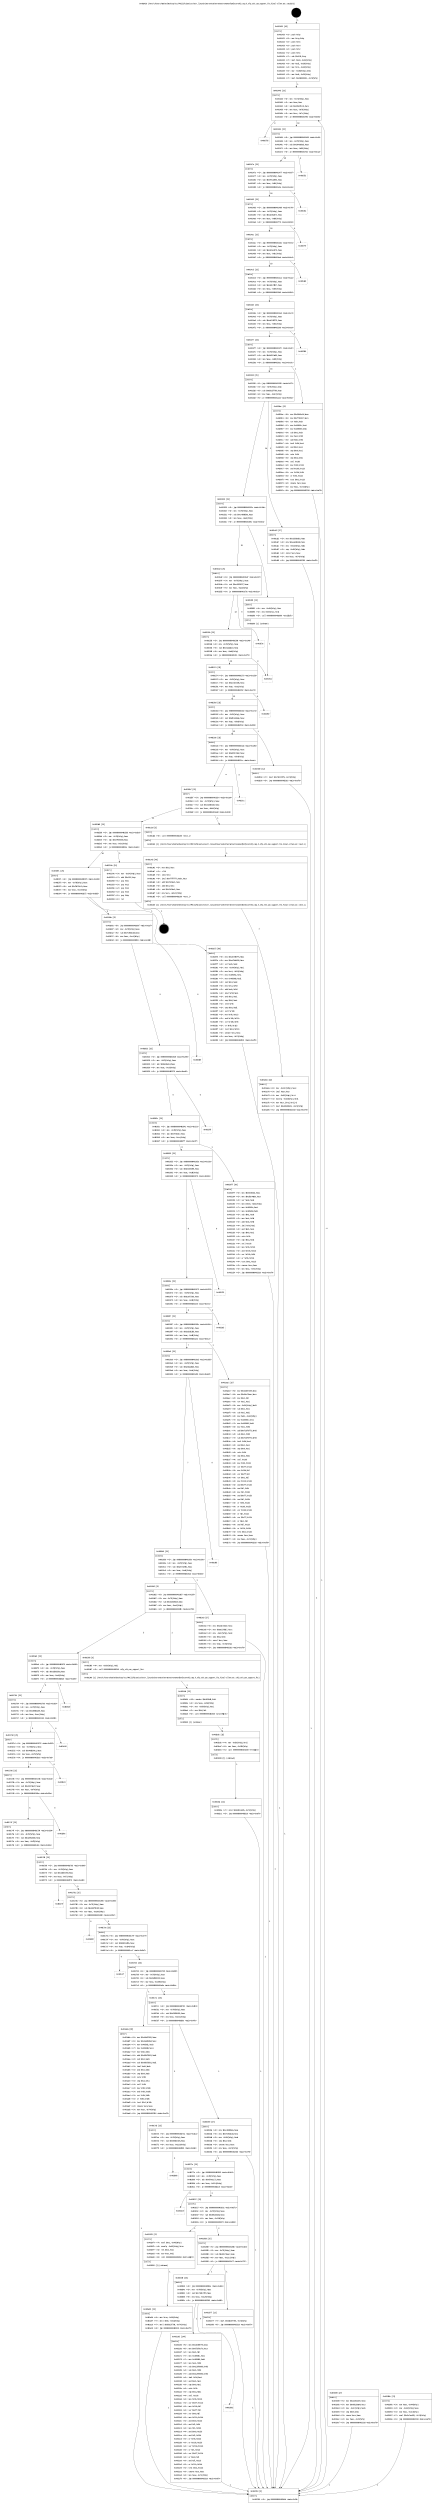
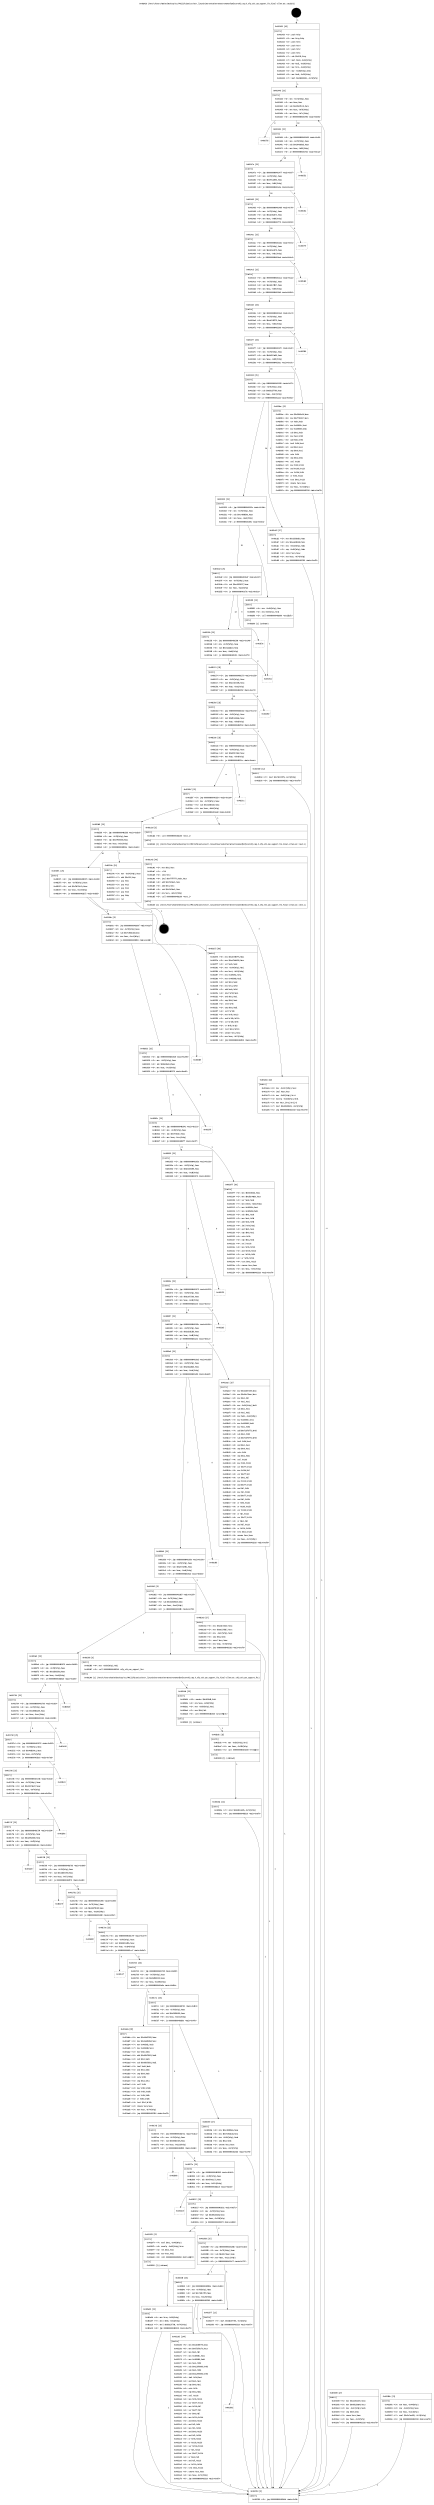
(269, 263) -> none
(278, 1763) -> none
none -> (28, 1869)
(217, 2158) -> (191, 2156)
